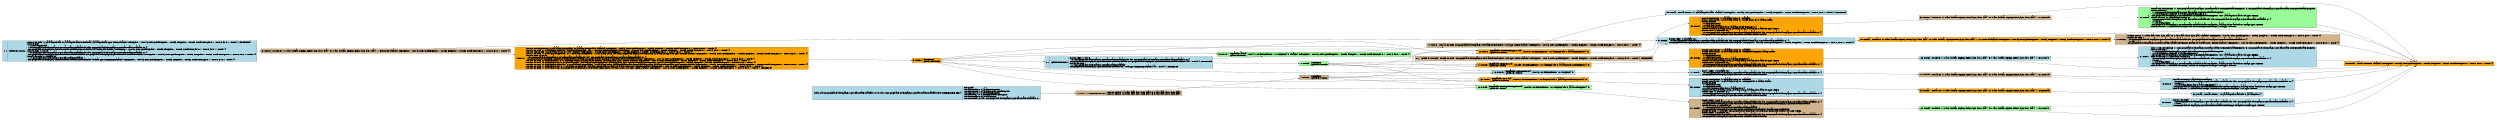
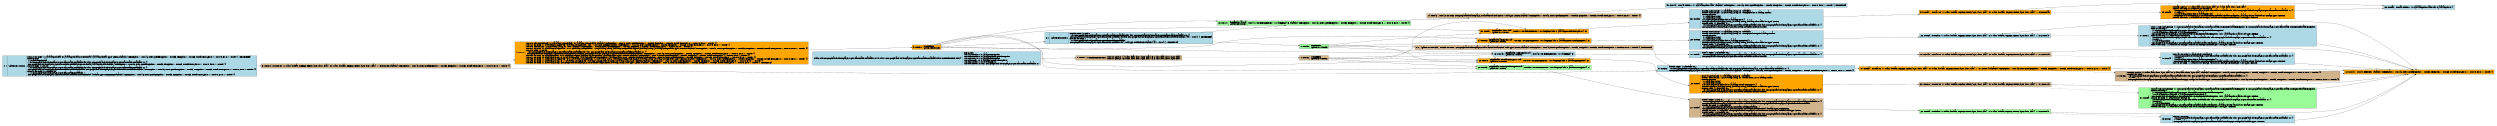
none -> (2228, 12)
(1756, 58) -> (1756, 40)
